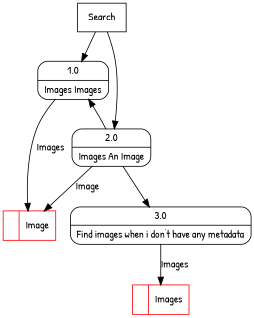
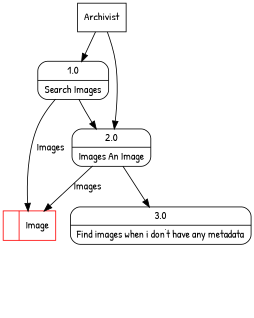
(102, 18) -> (102, 18)
(73, 90) -> (73, 90)
(100, 117) -> (85, 111)
(88, 187) -> (88, 187)
(161, 300) -> none
